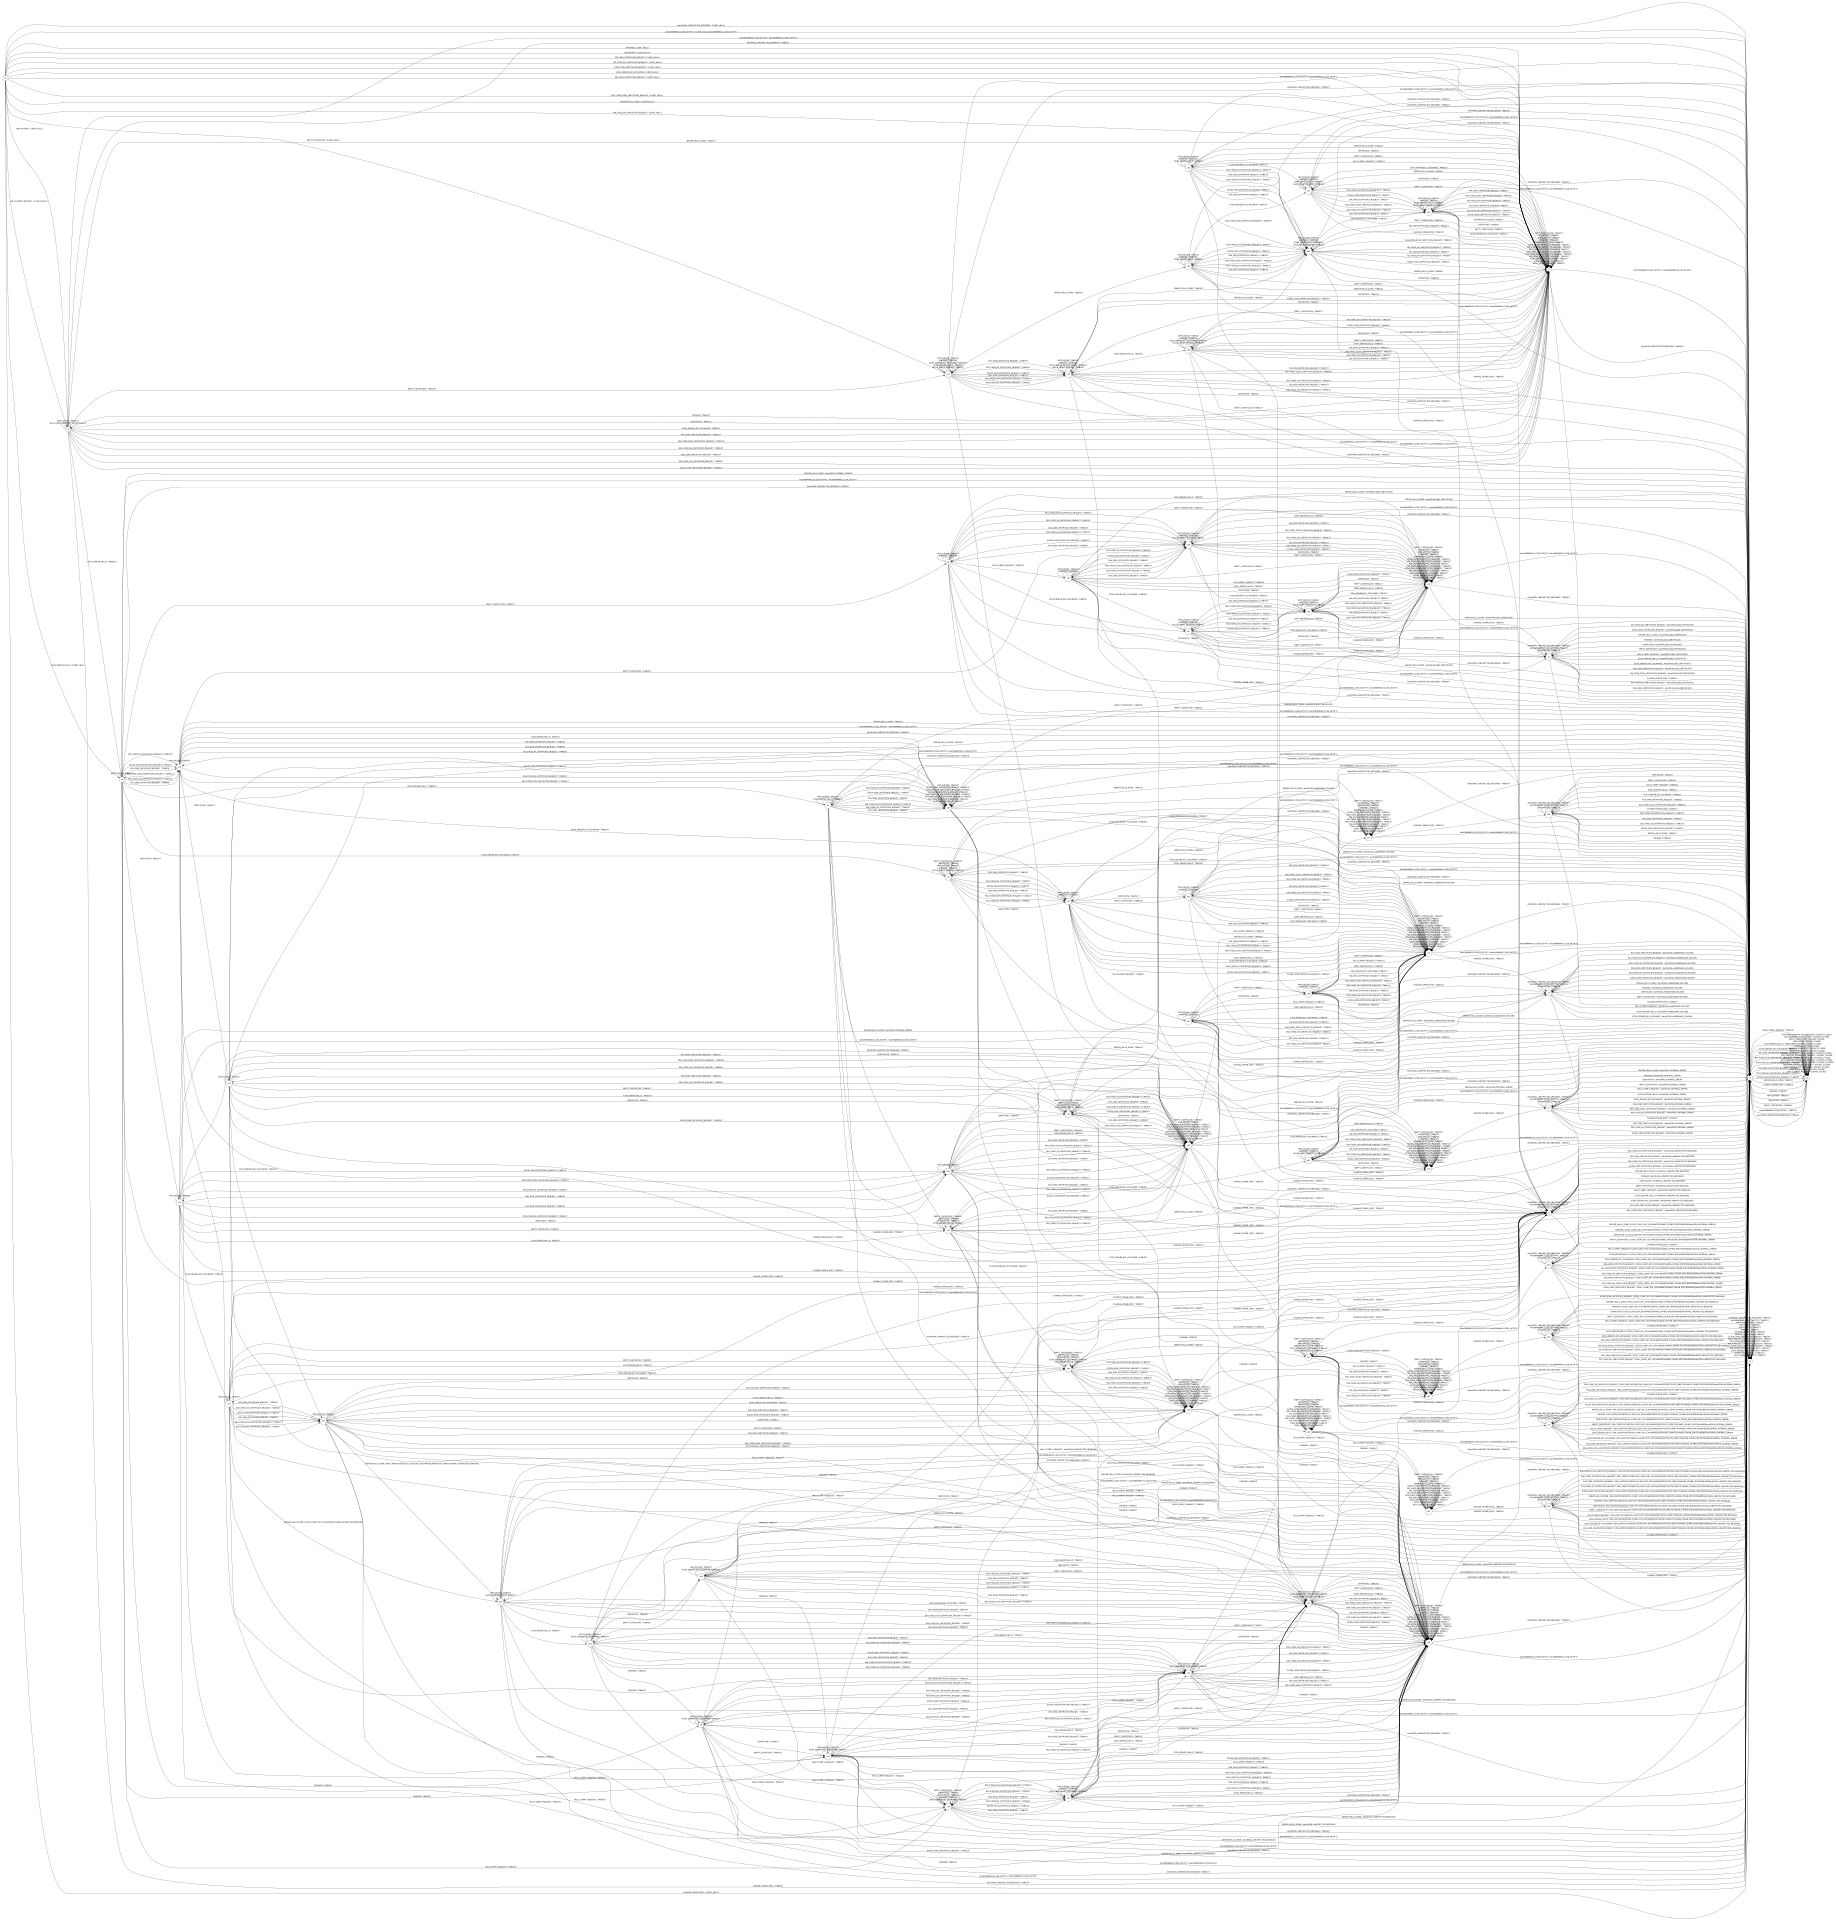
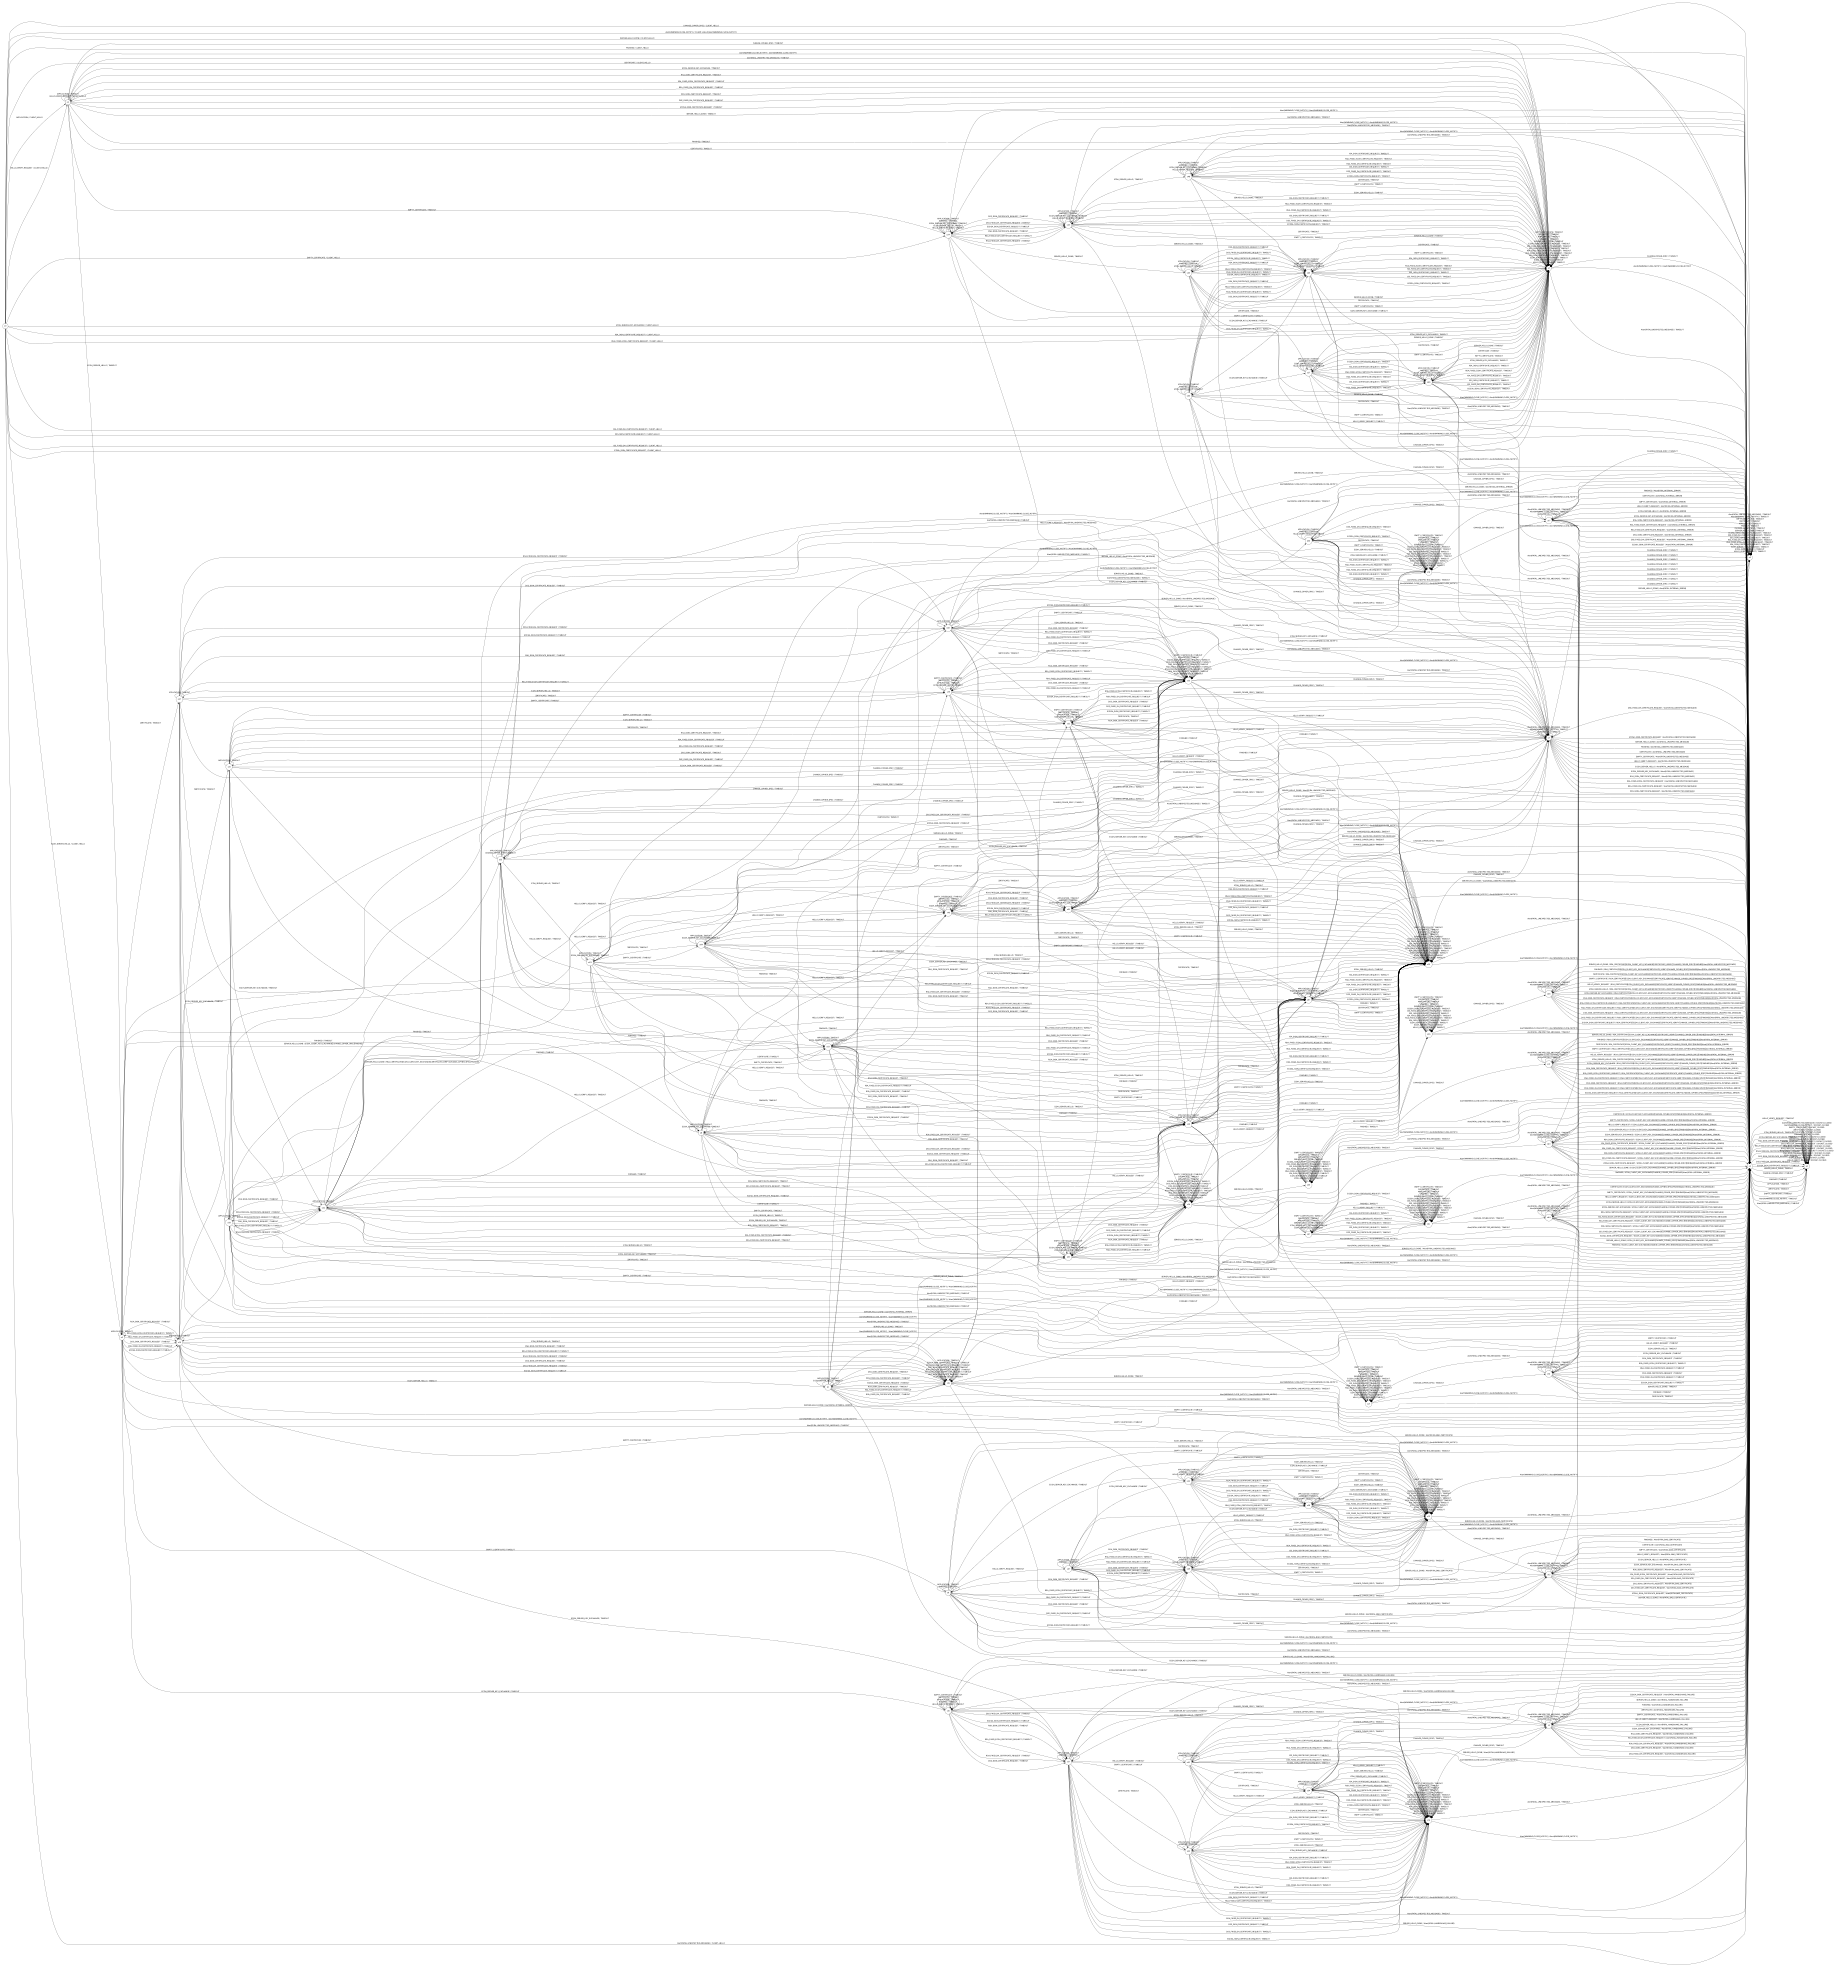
(135, 1824) -> (556, 1088)
